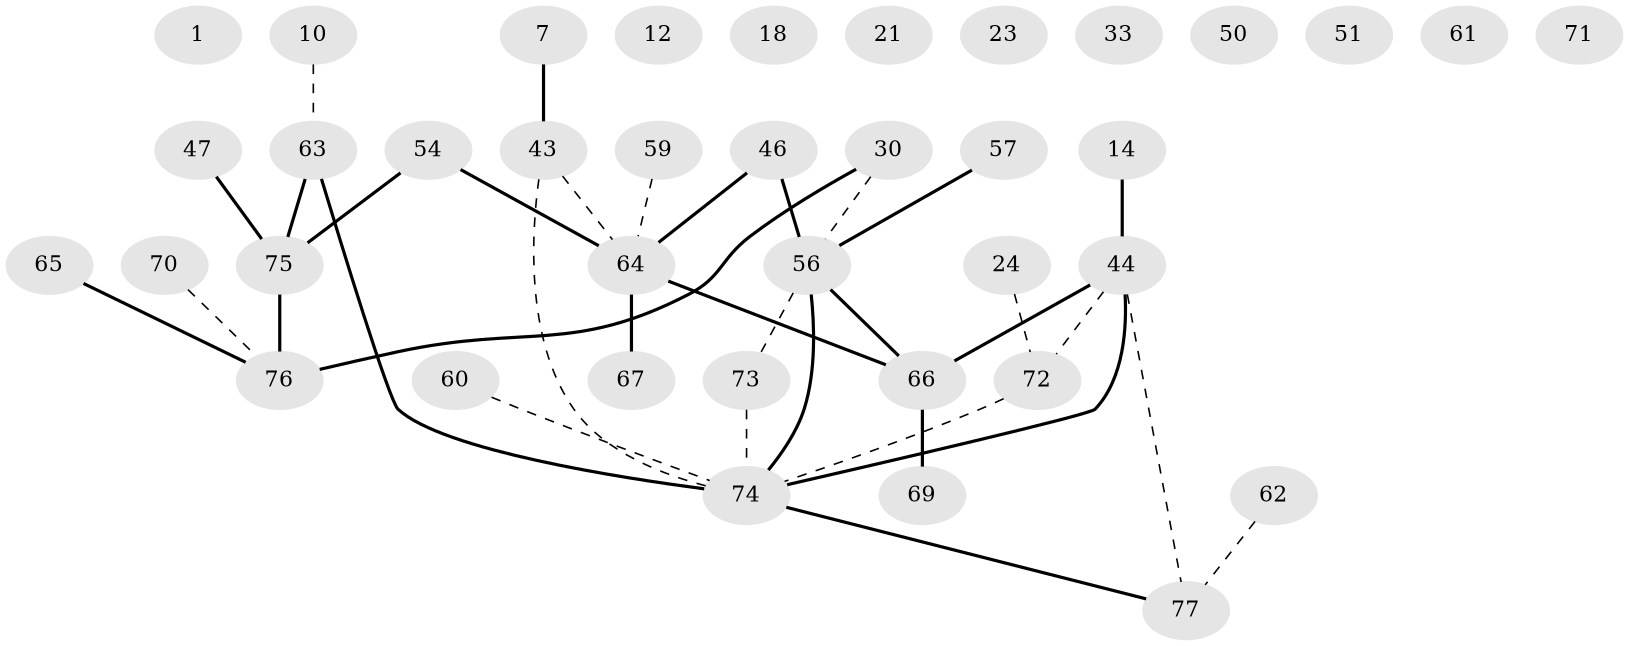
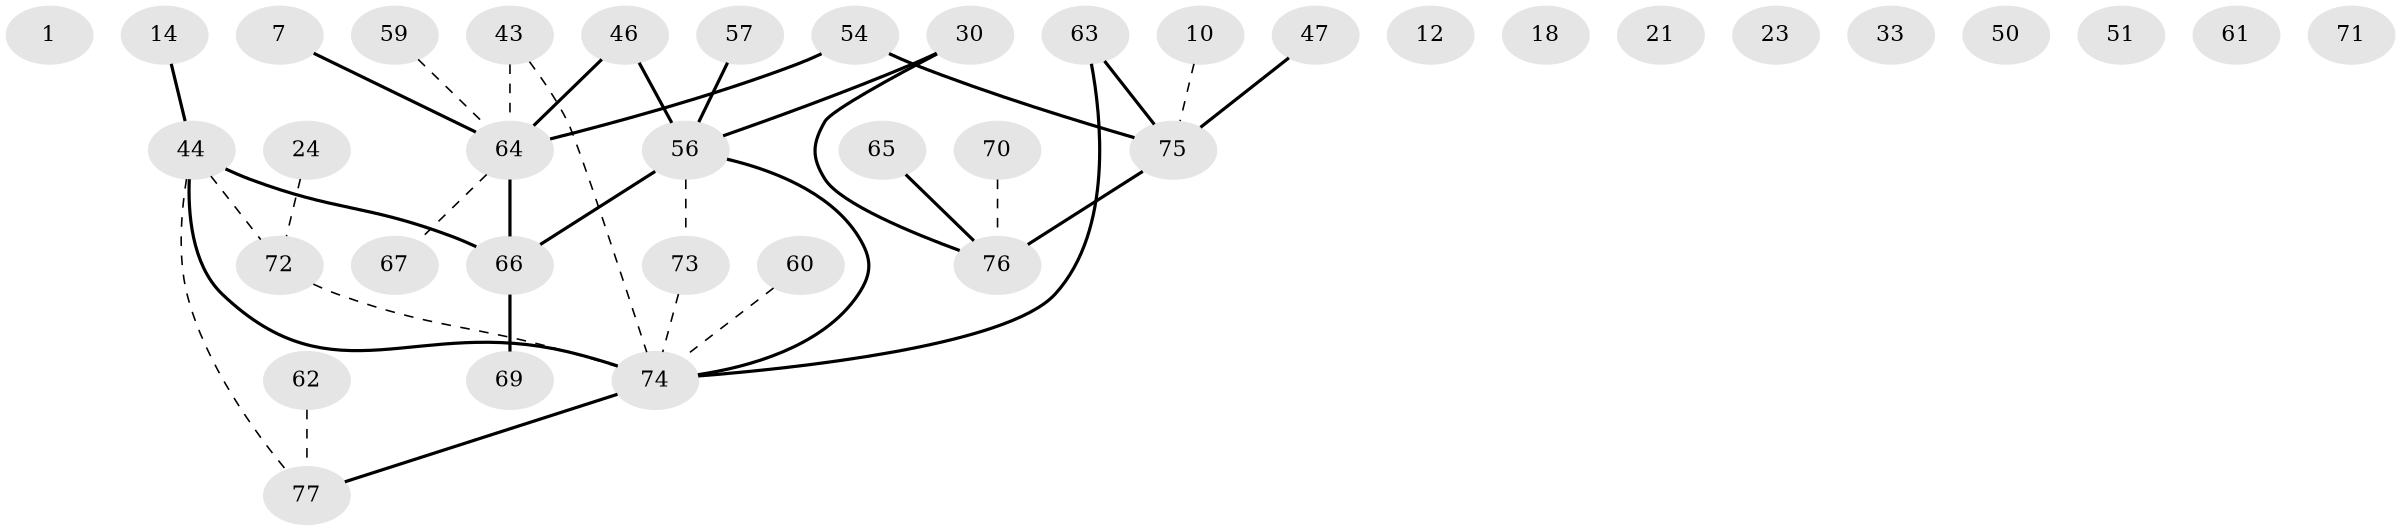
(313, 93) -> (1187, 92)
(544, 93) -> (395, 93)
(848, 208) -> (831, 97)
(631, 329) -> (453, 208)
